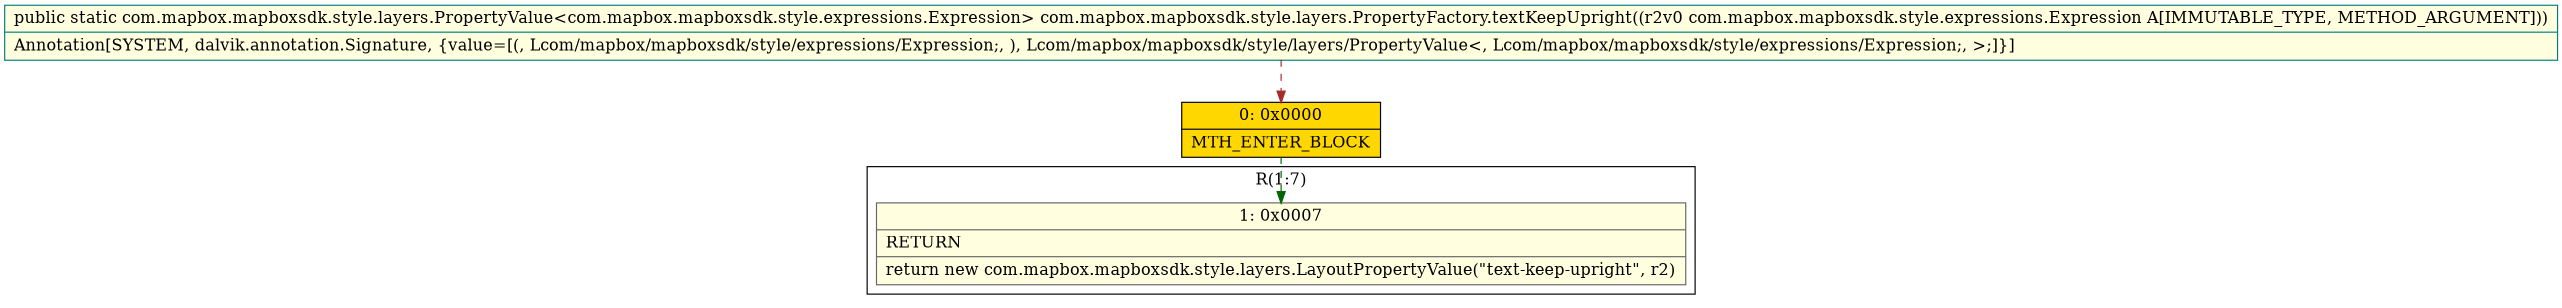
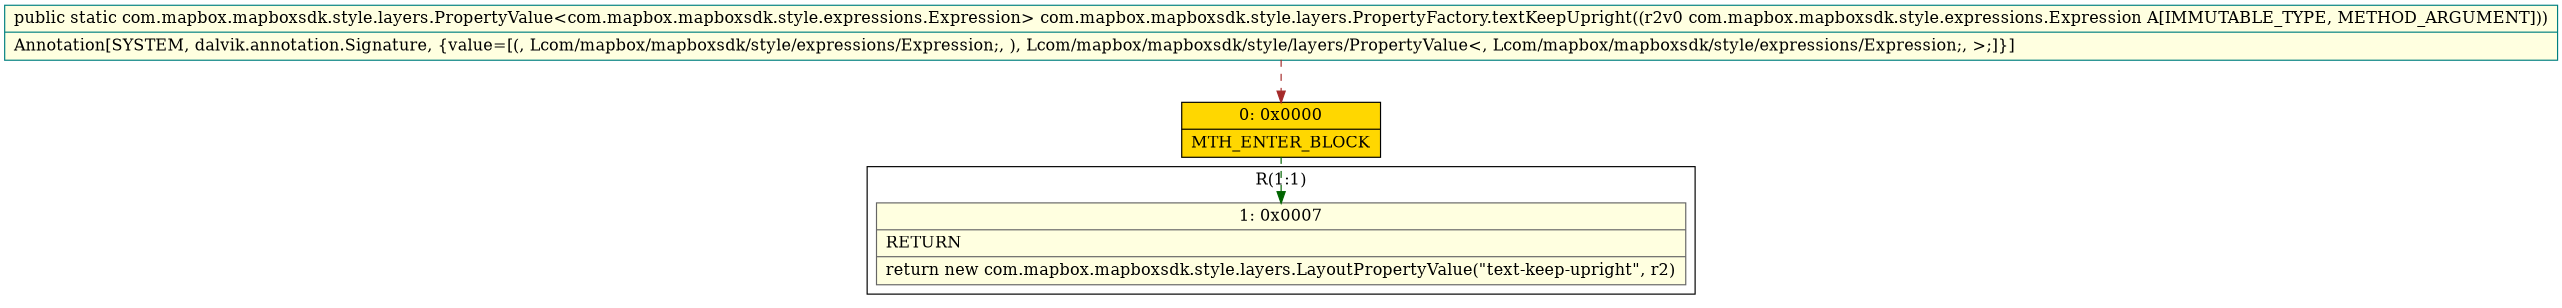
(1281, 180) -> (1281, 180)
